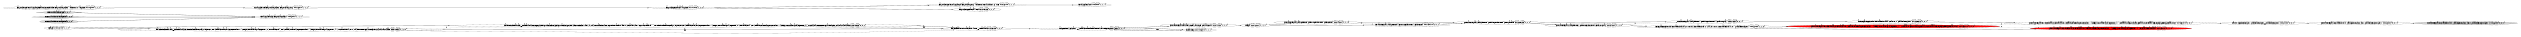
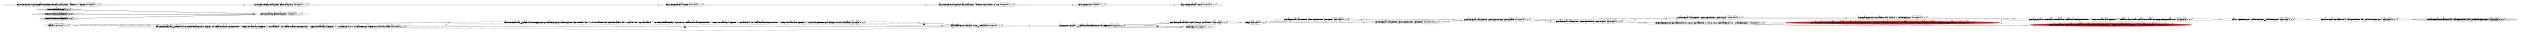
(685, 8) -> (685, 5)
(834, 9) -> (1143, 5)
